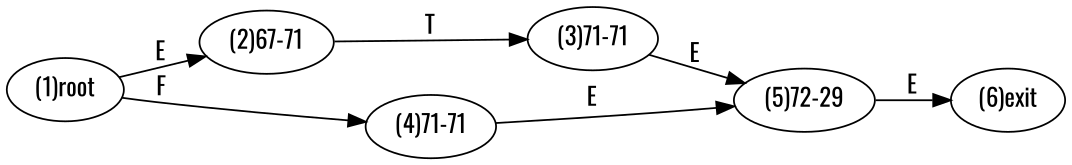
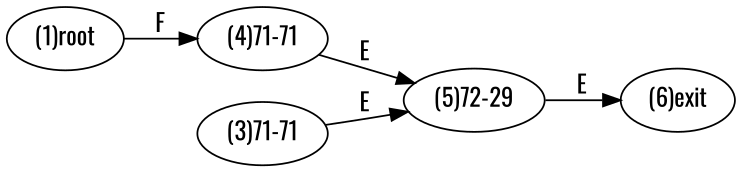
(267, 42) -> none
